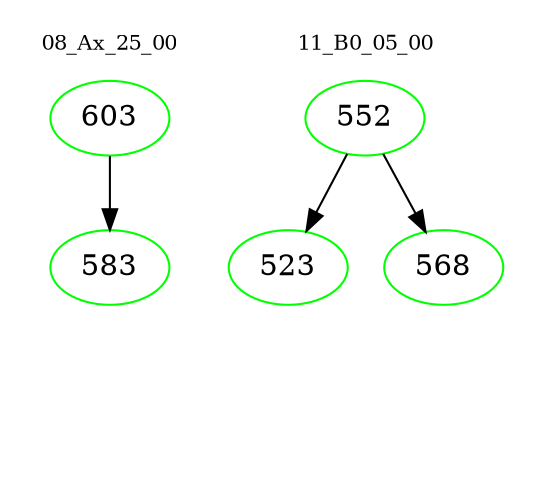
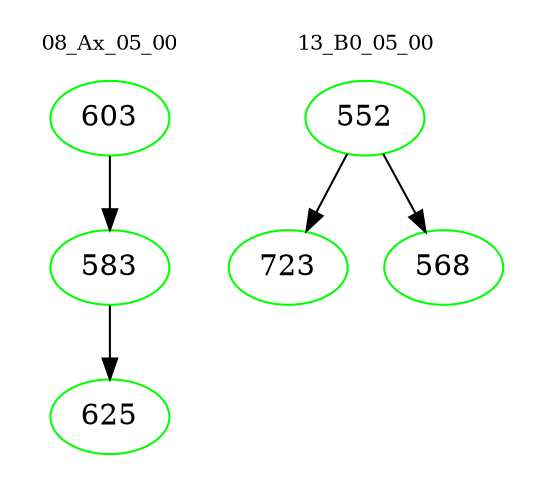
(110, 45) -> (110, 45)
(366, 45) -> (366, 45)
(288, 267) -> (288, 267)
none -> (110, 417)
